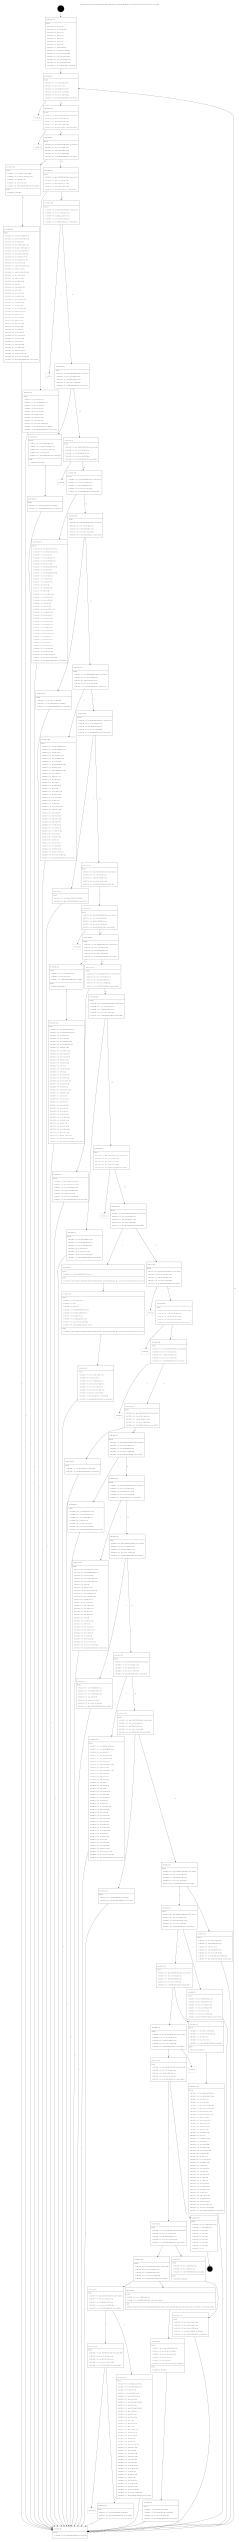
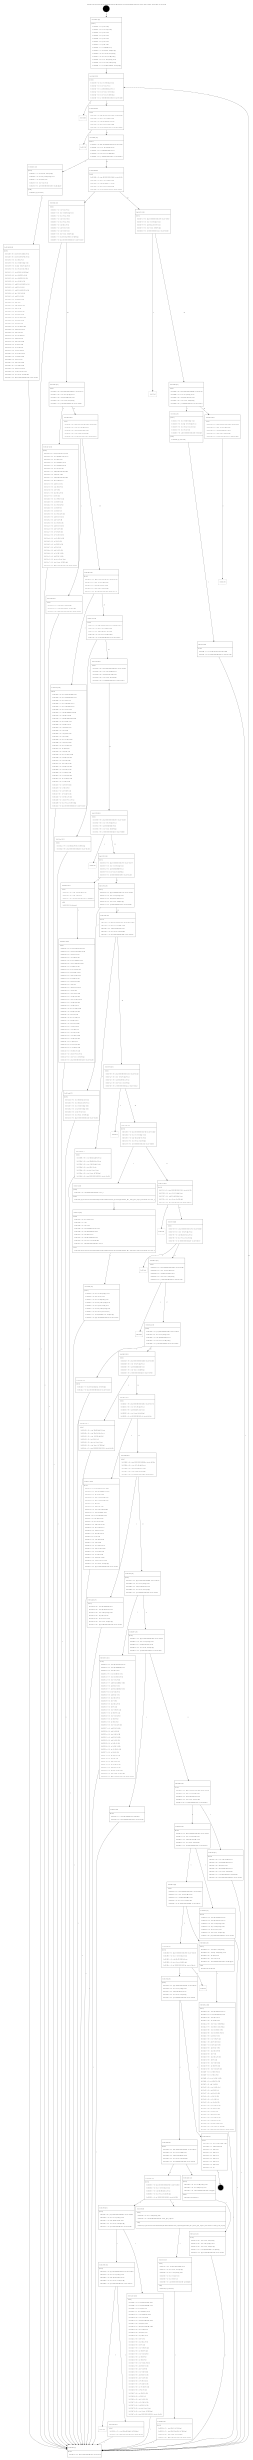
(83, 466) -> (67, 312)
